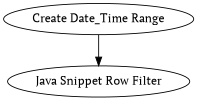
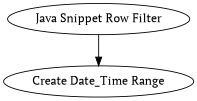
(99, 46) -> (99, 46)
